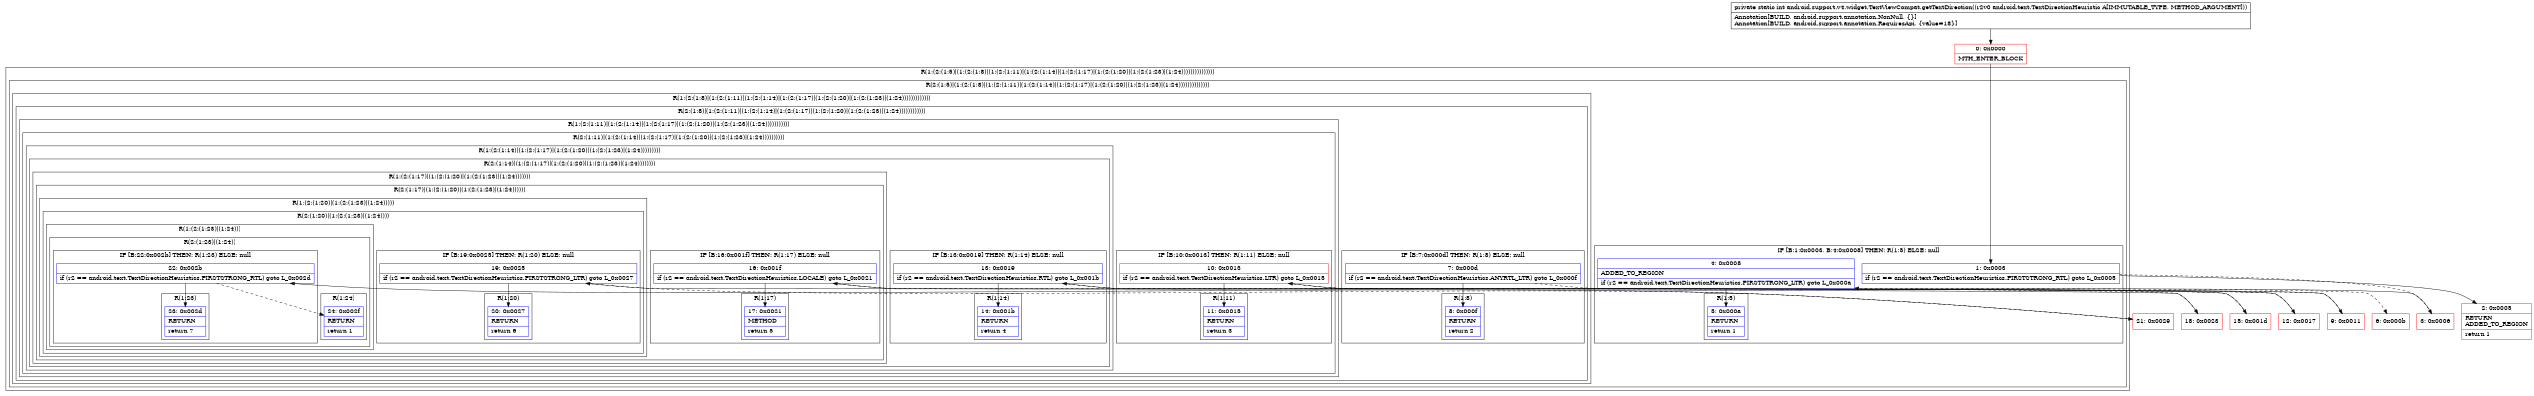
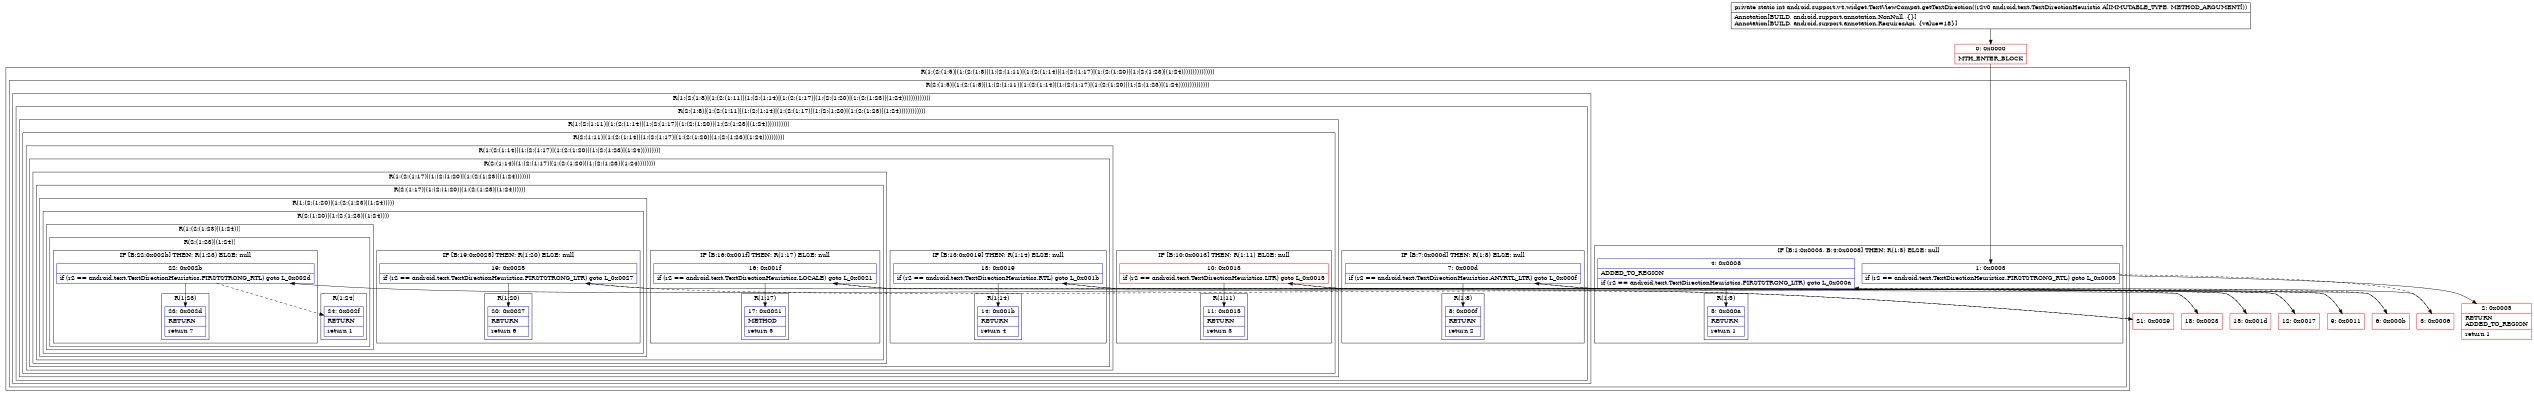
none -> (1968, 289)
